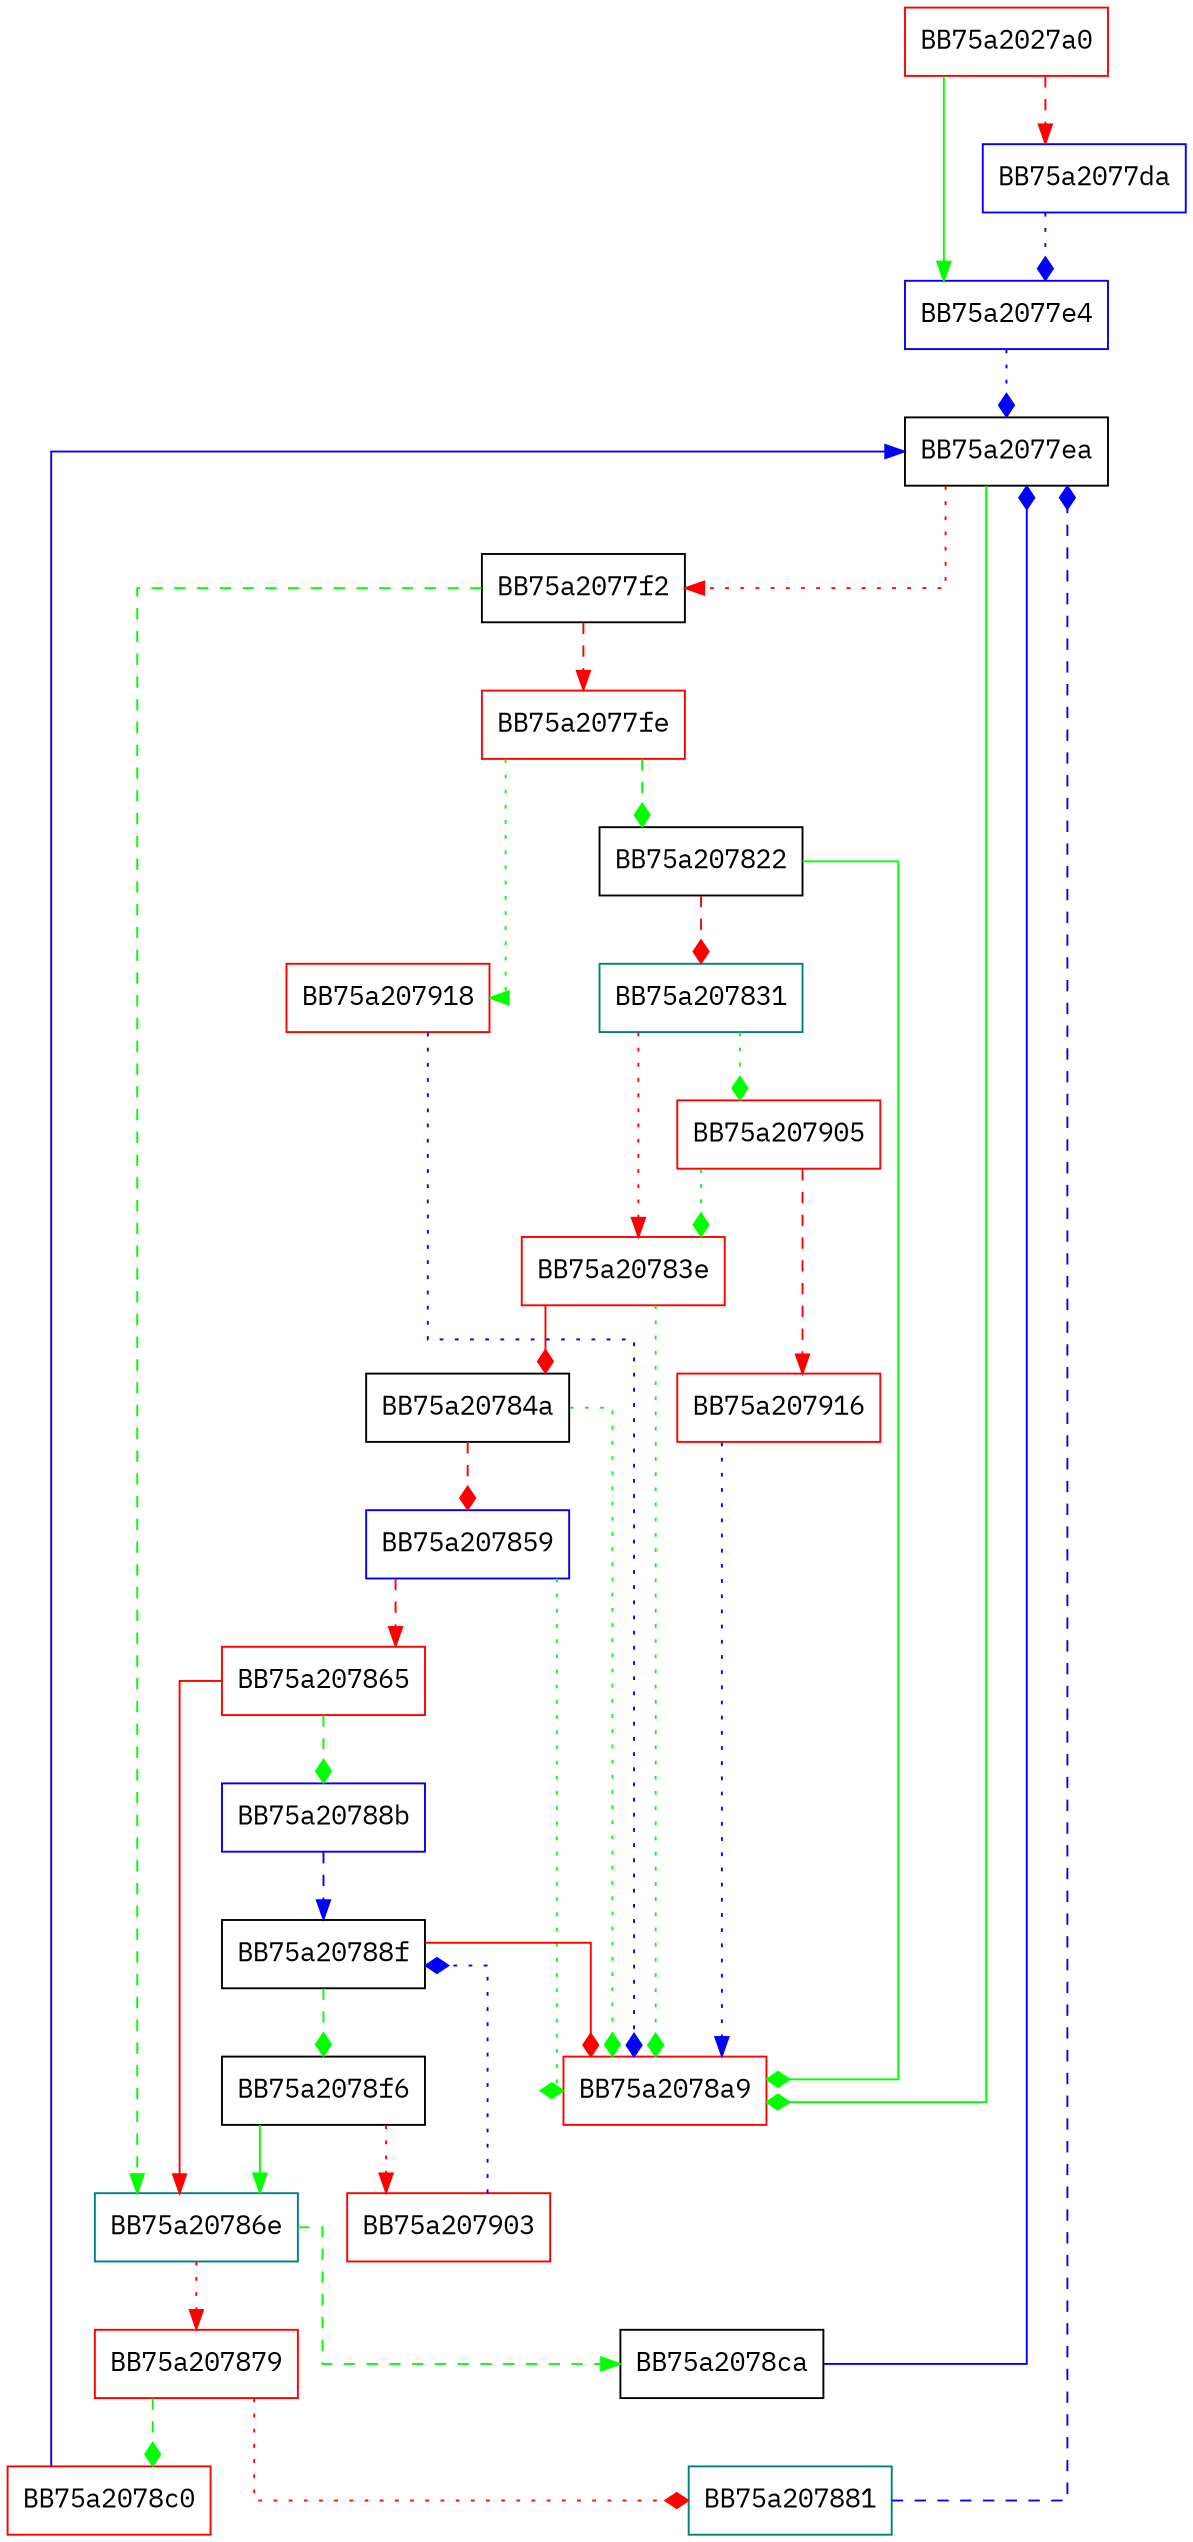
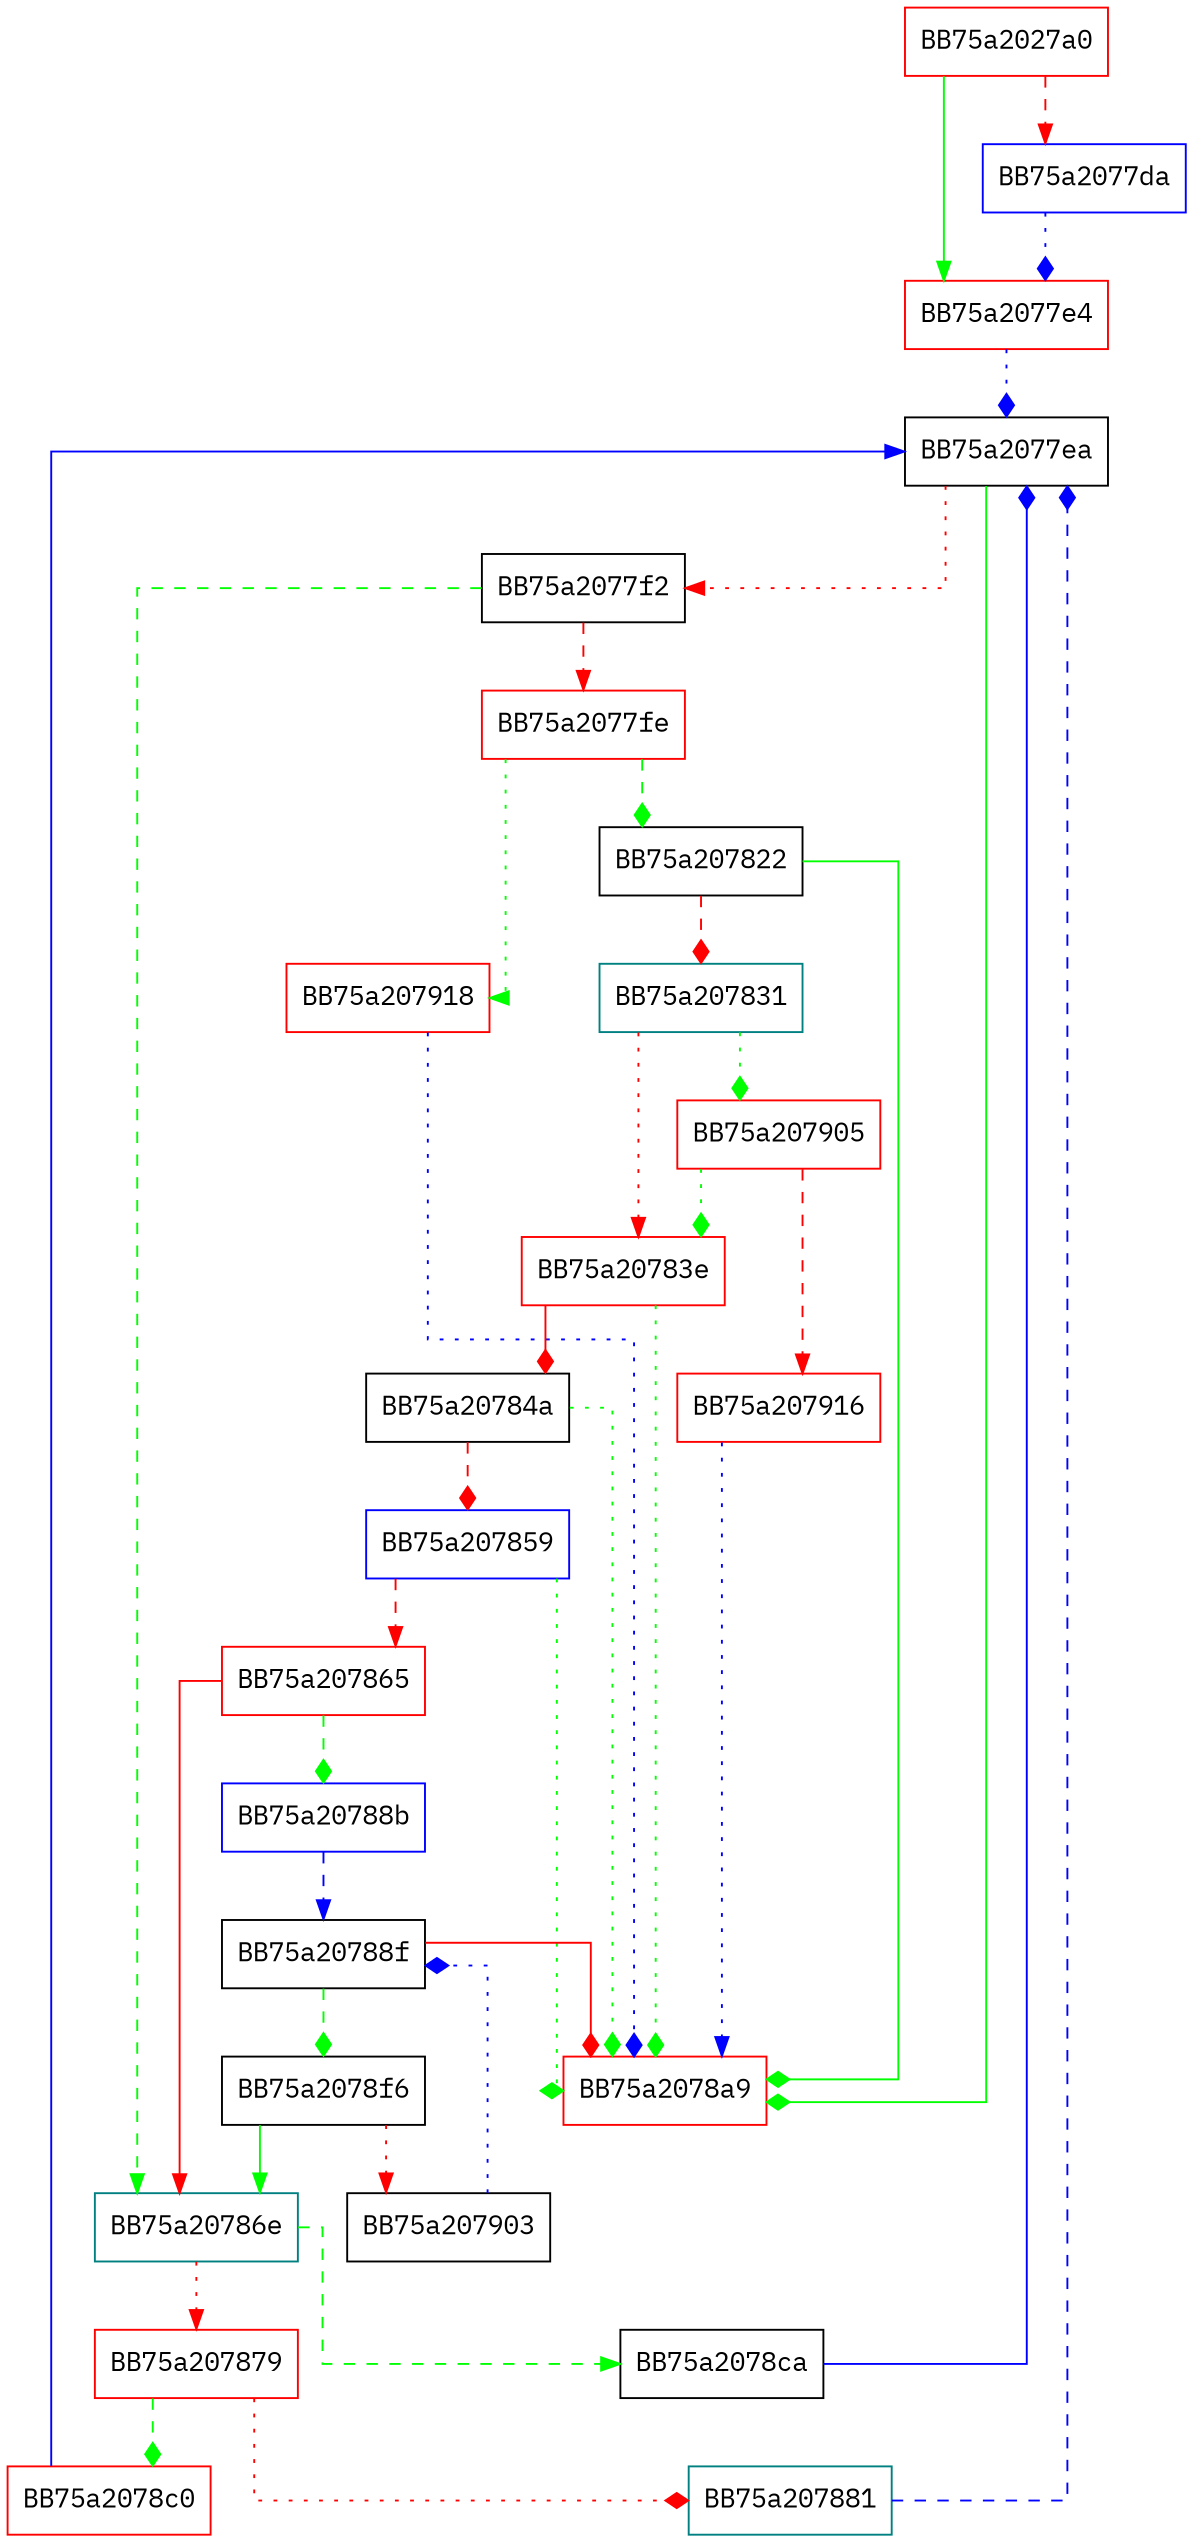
(1006, 315) -> (1006, 315)
(449, 2227) -> (449, 2227)
